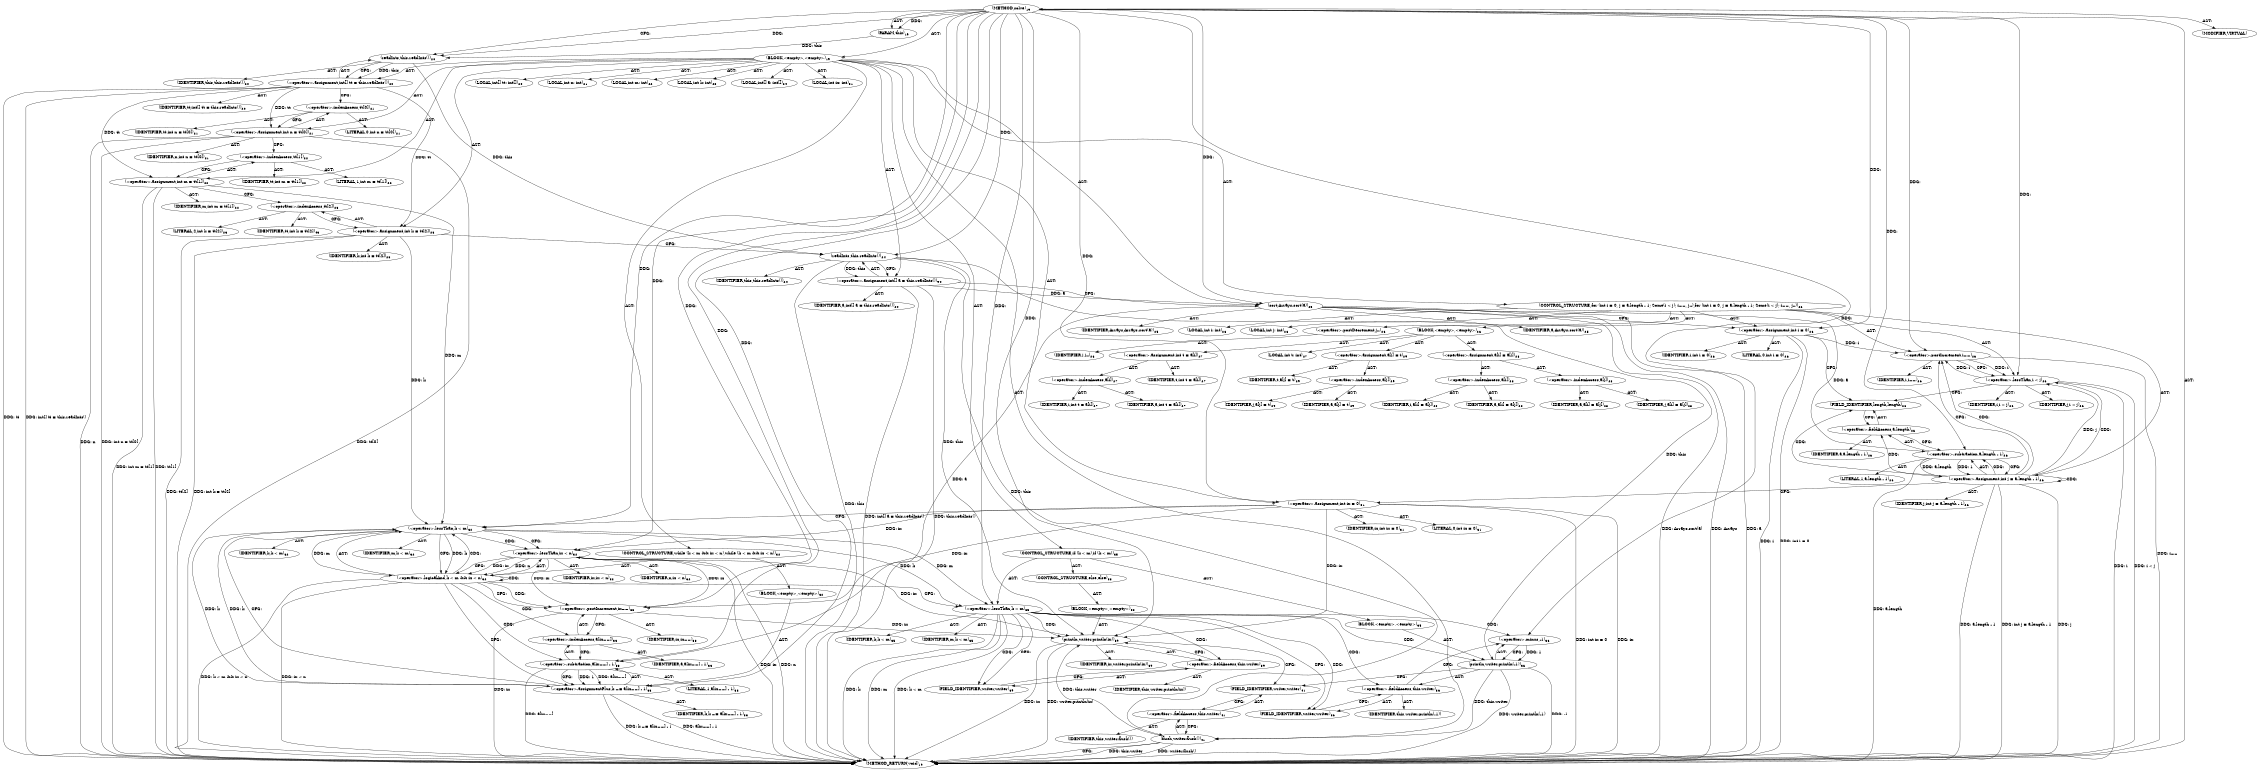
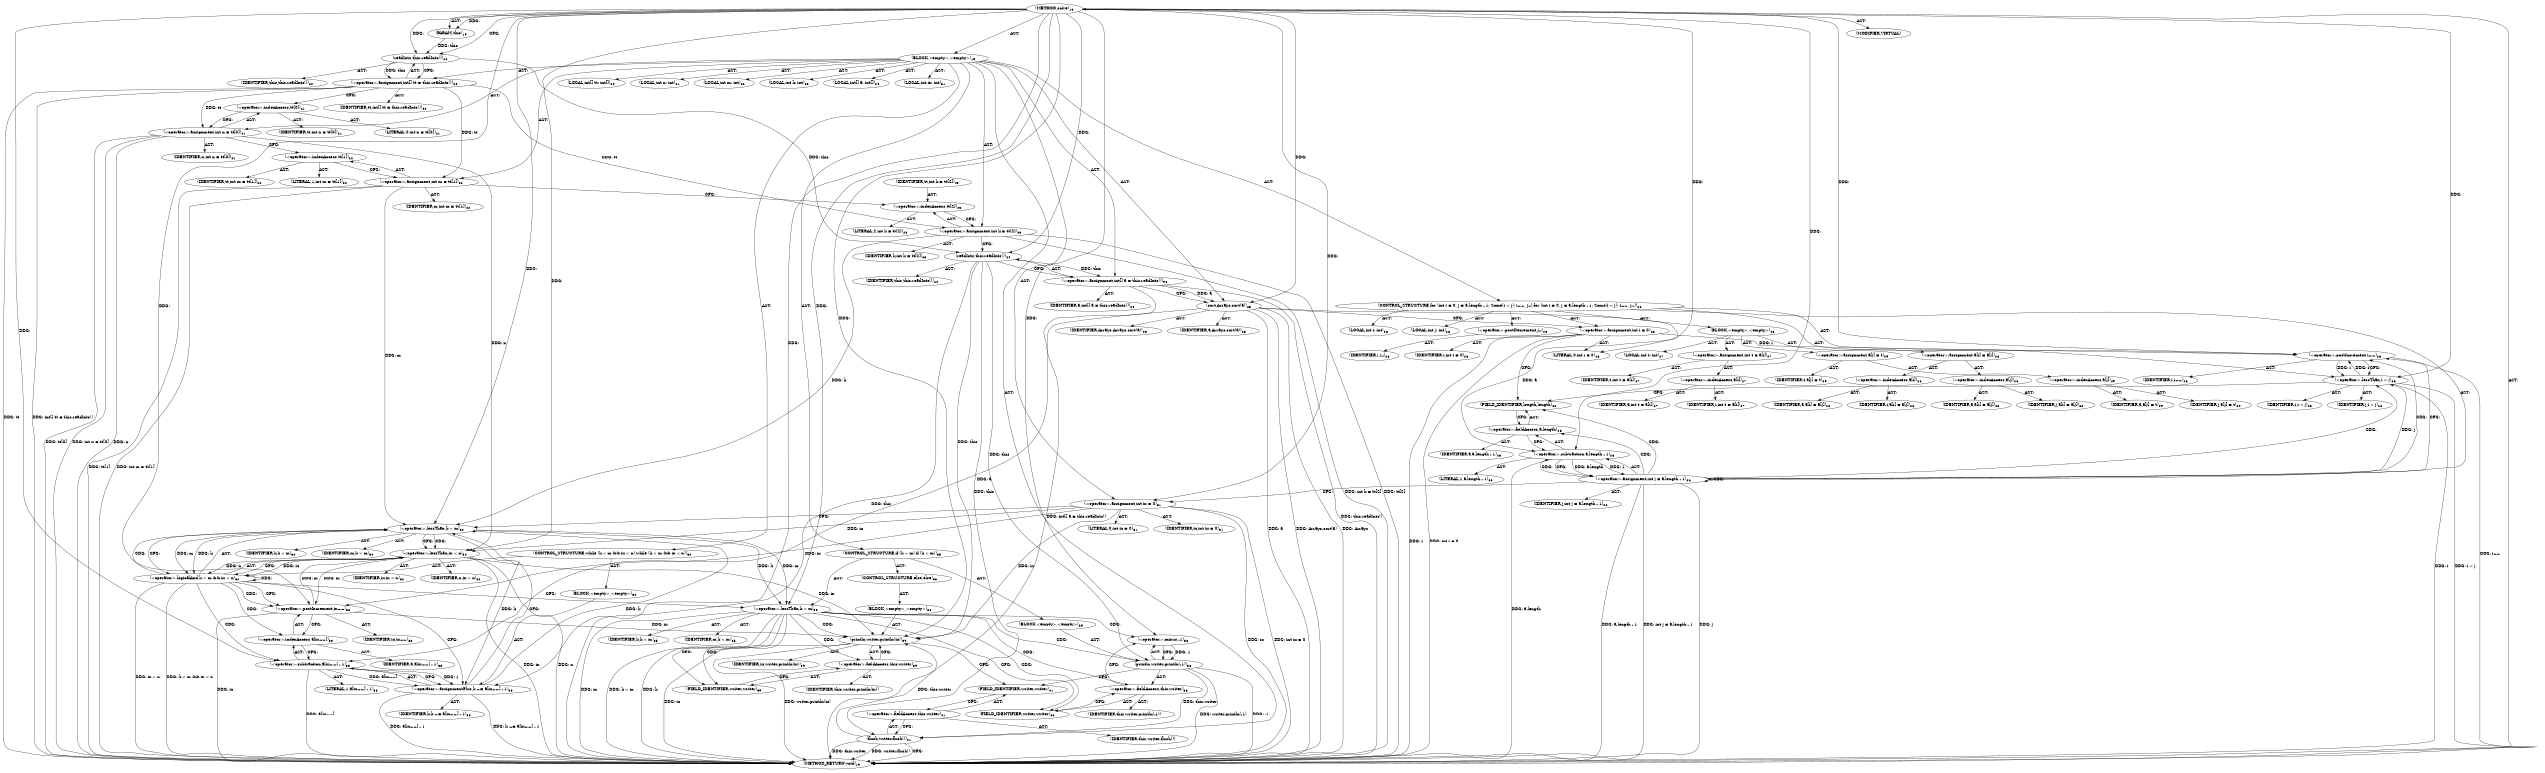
(1680, 18) -> (1580, 22)
(297, 218) -> (928, 193)
none -> (491, 245)
